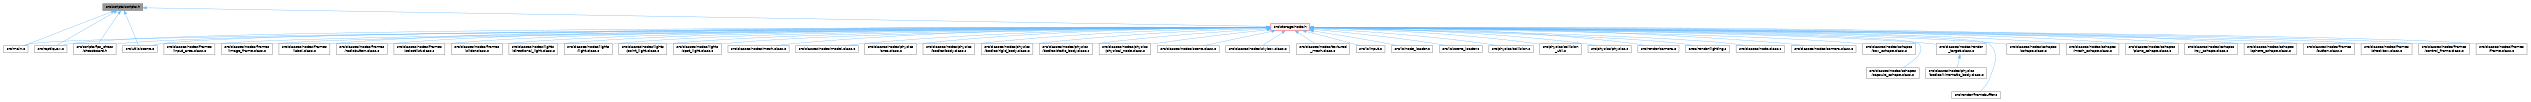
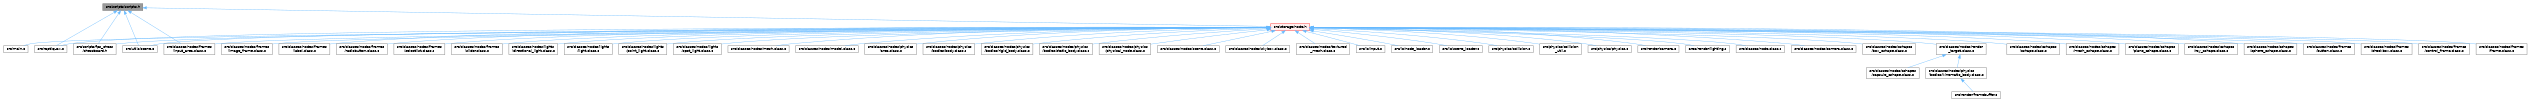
(68, 29) -> (156, 28)
(1633, 31) -> (1925, 62)
(1679, 31) -> (1968, 86)
